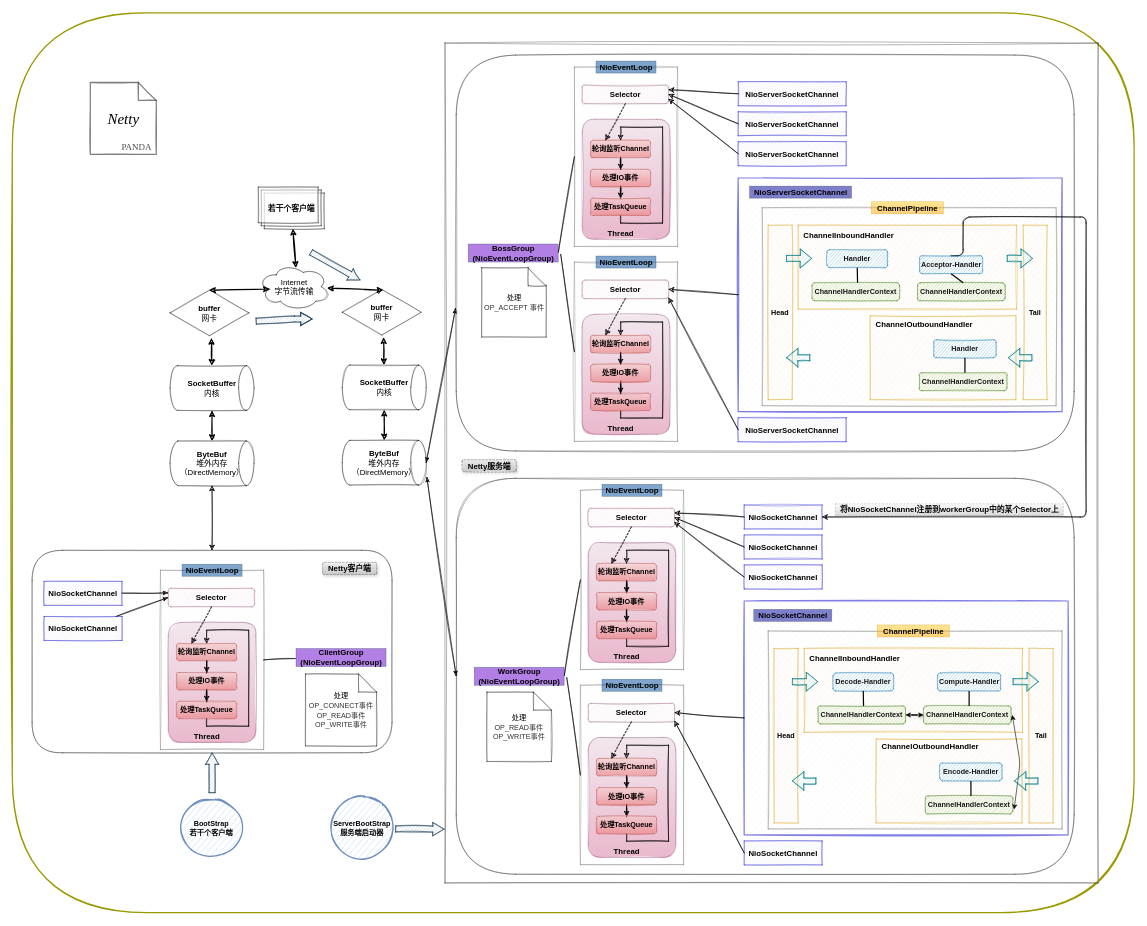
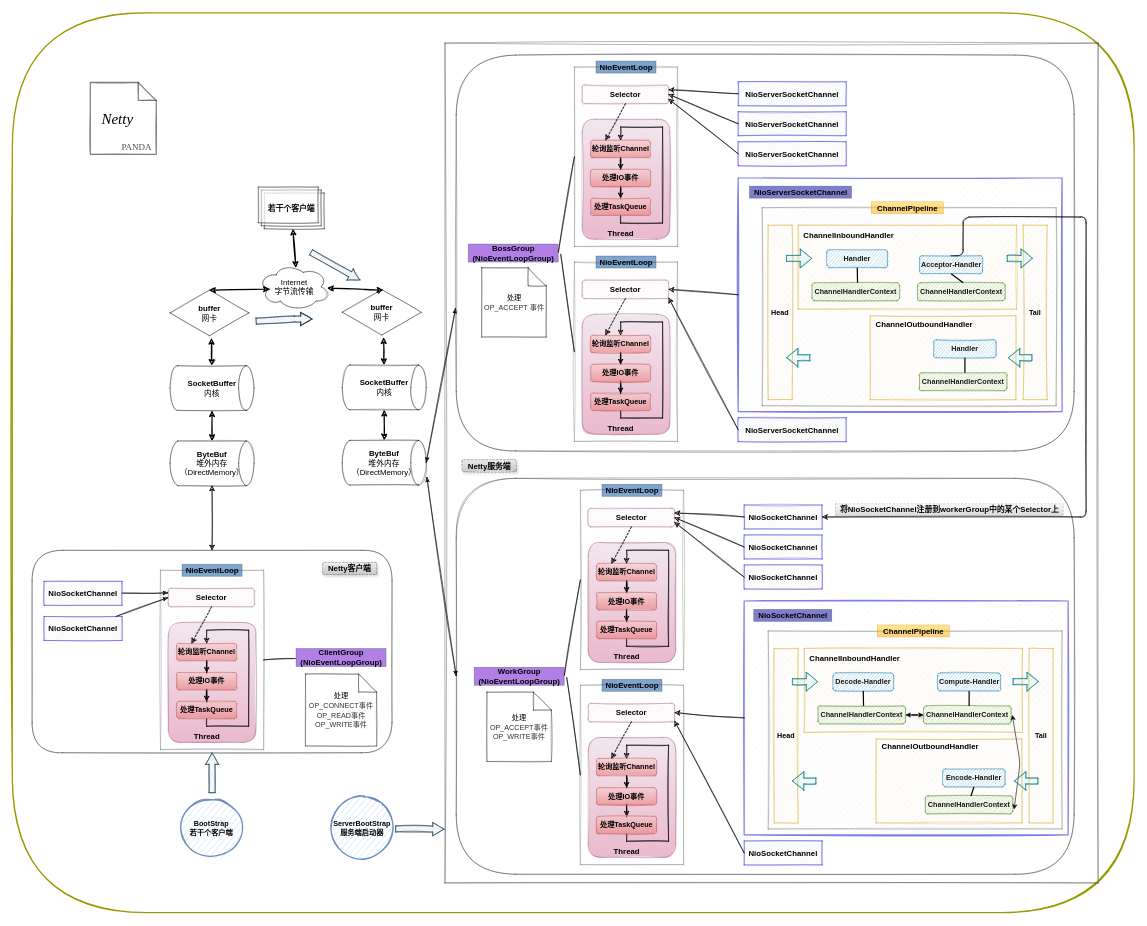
(123, 118) -> (117, 118)
(519, 727) -> (519, 727)
(971, 772) -> (974, 778)
